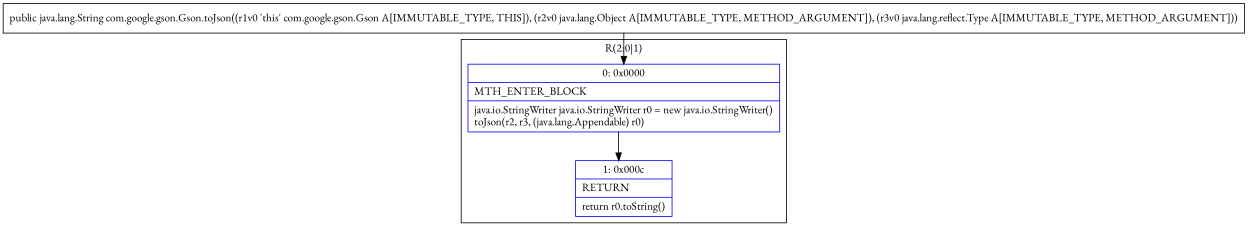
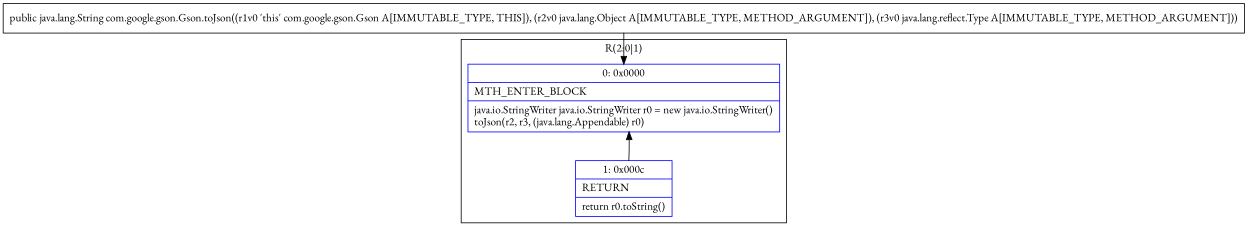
(618, 142) -> (629, 150)
